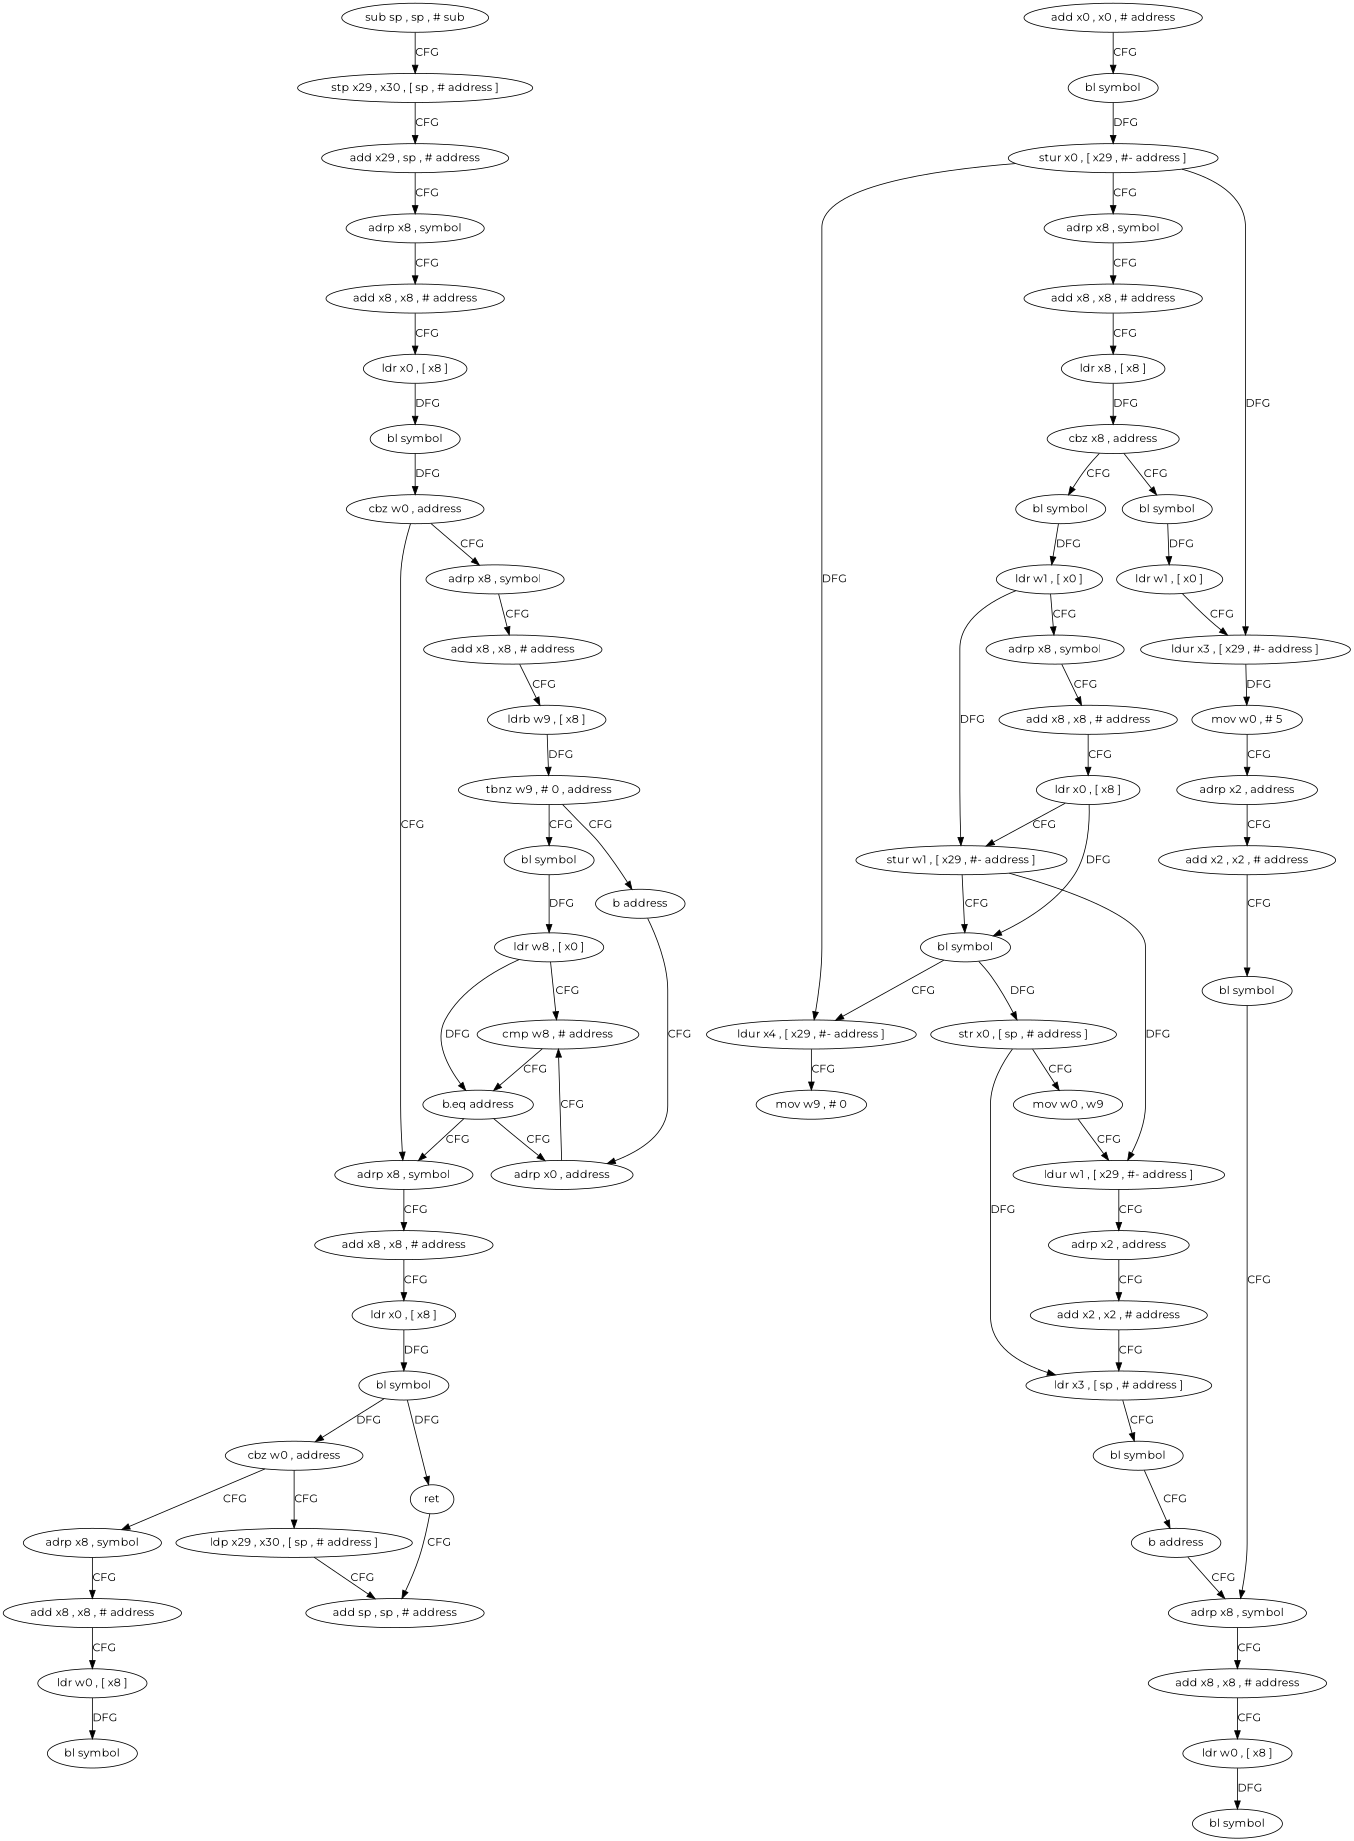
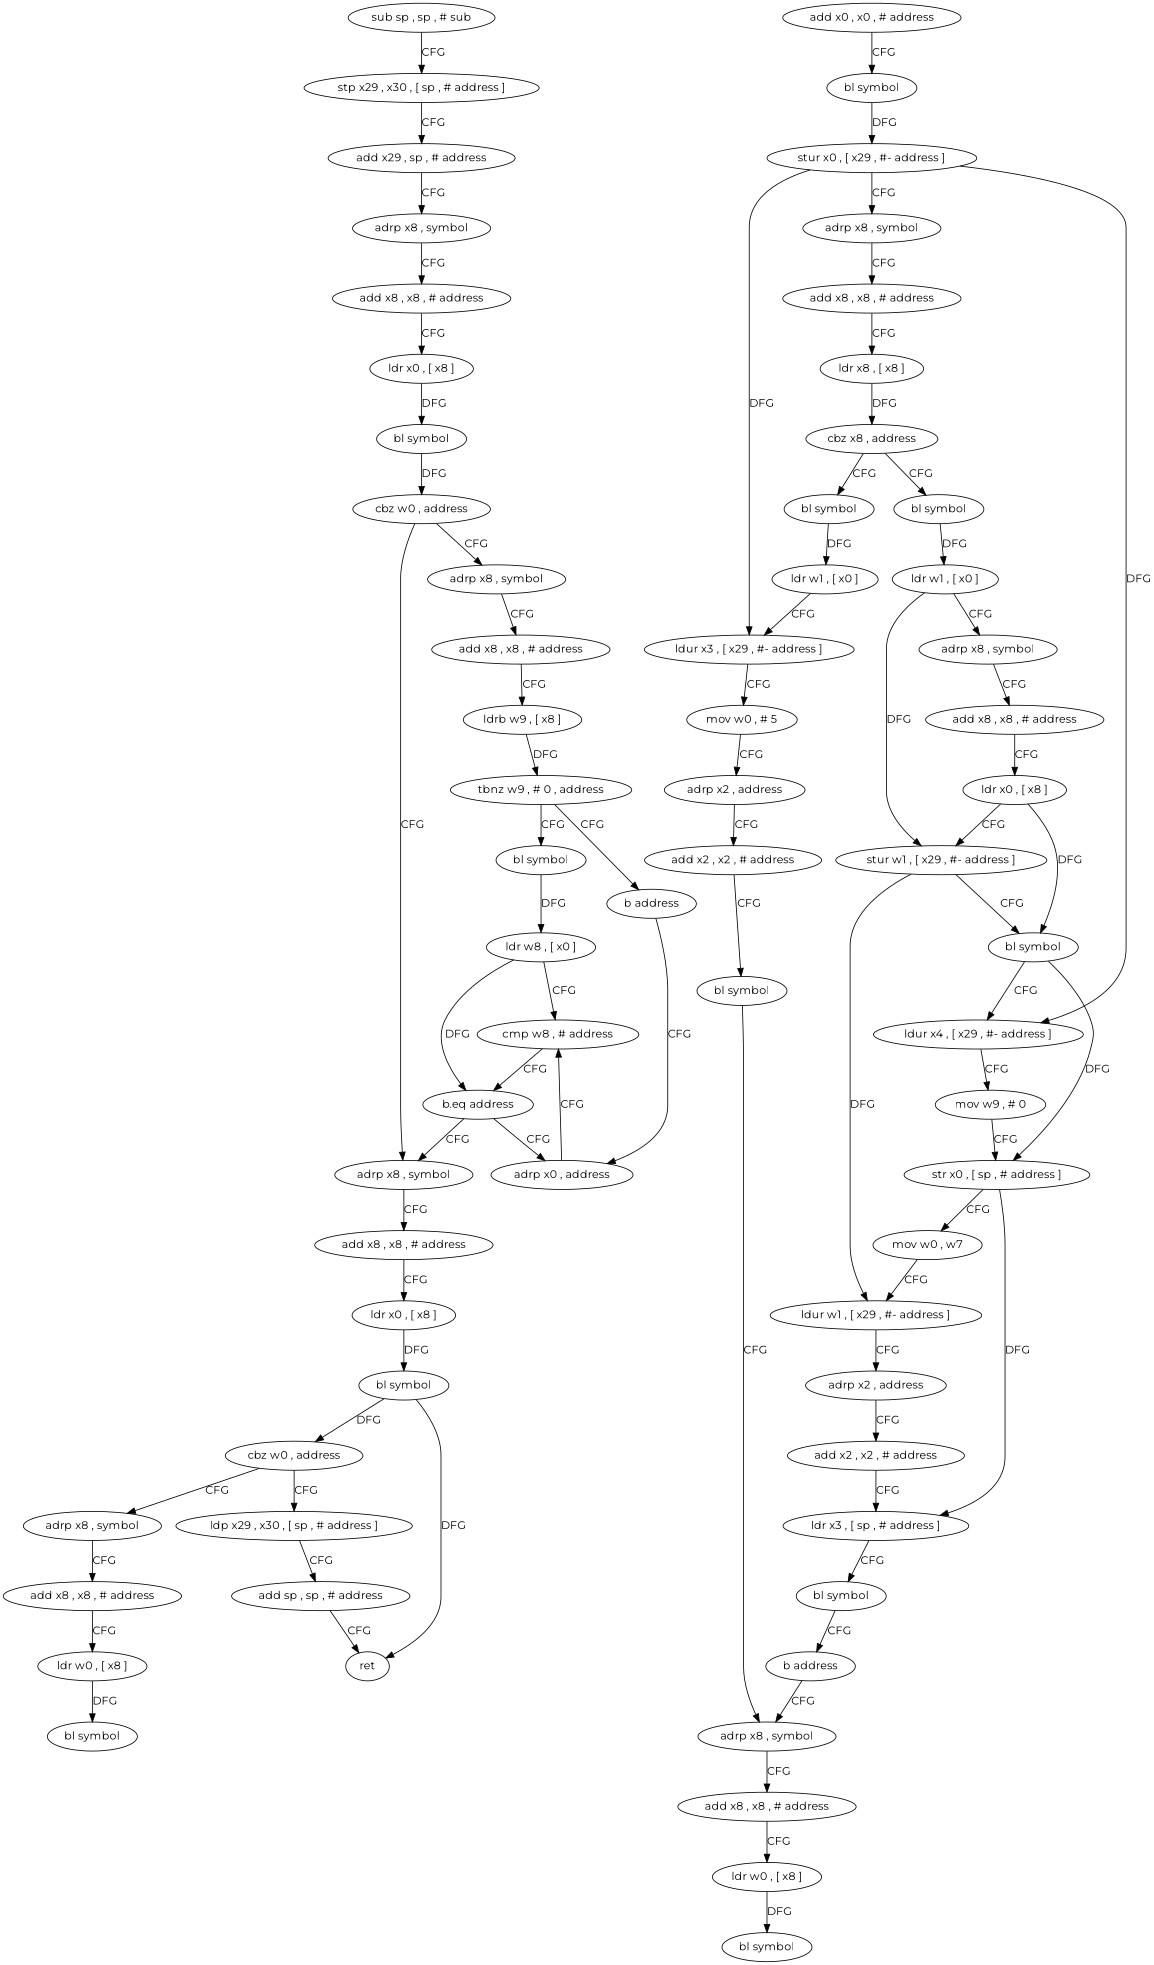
(1259, 685) -> (759, 685)
(1068, 1105) -> (928, 1245)
none -> (993, 1136)
(420, 1553) -> (342, 1628)
